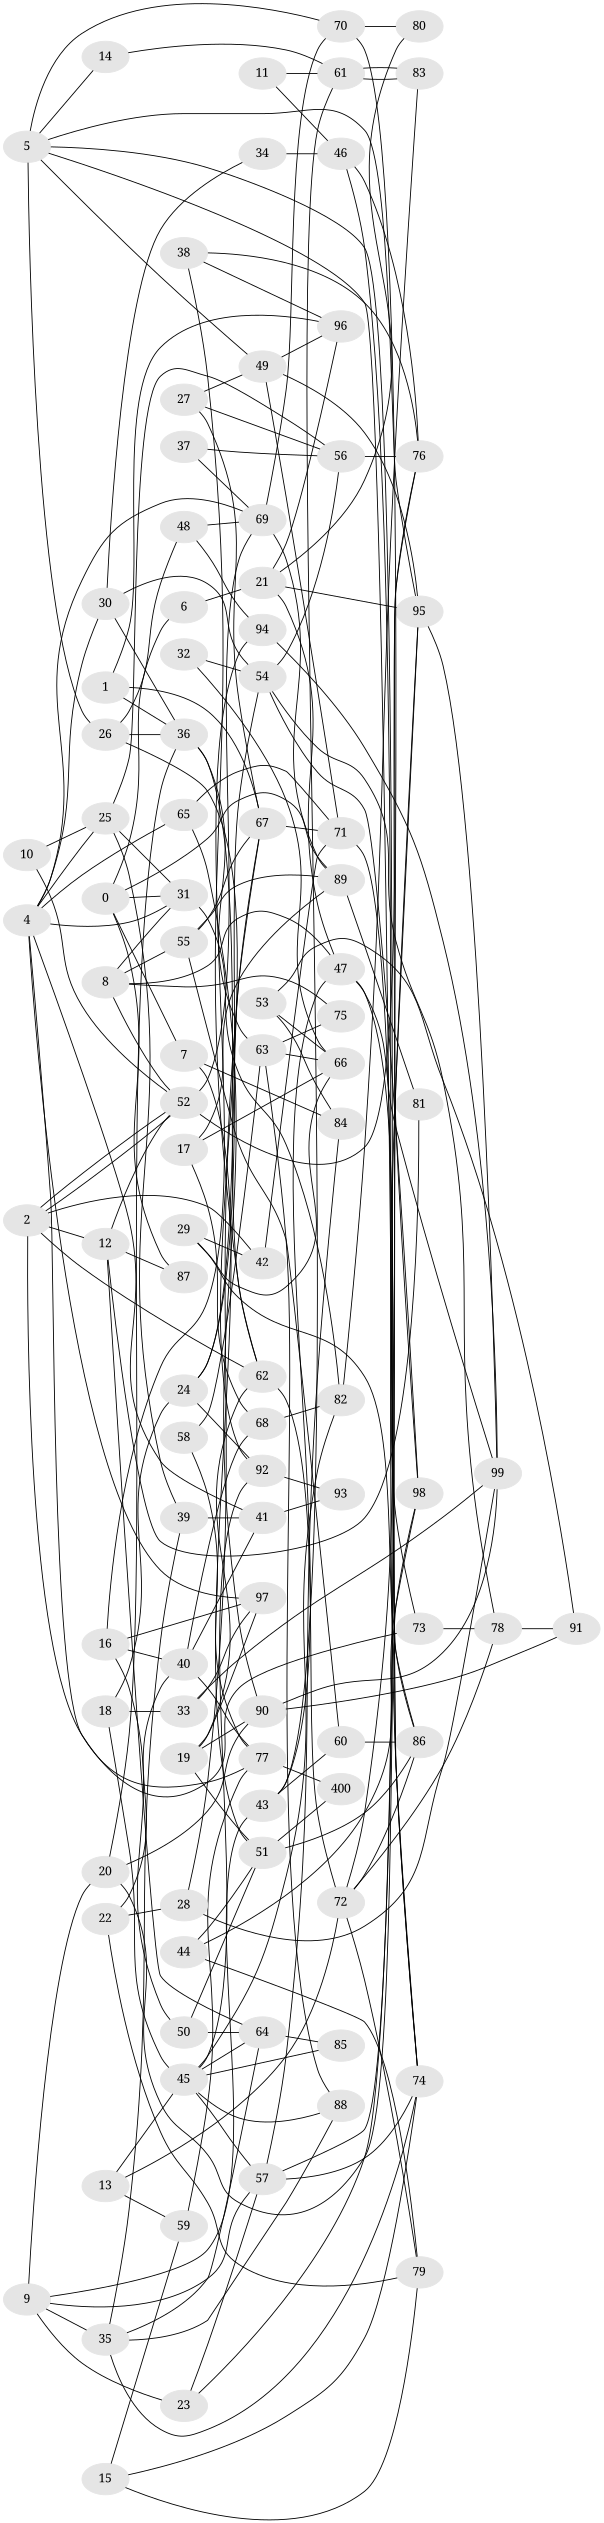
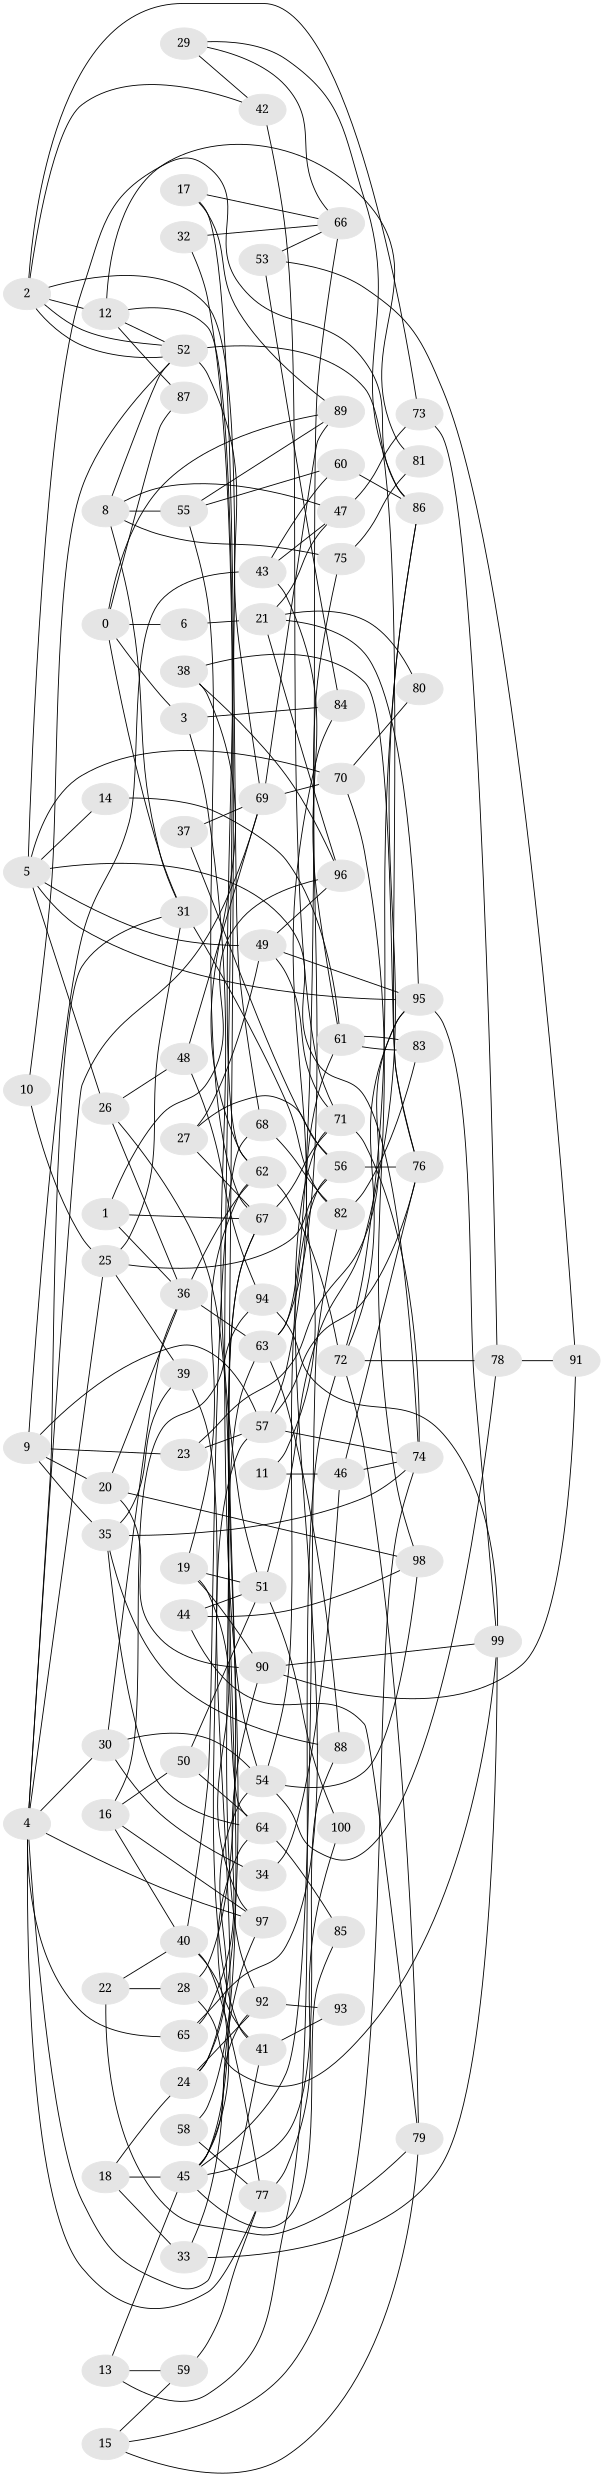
(369, 958) -> (380, 510)
(184, 1056) -> (184, 719)
(424, 1232) -> none
(341, 1789) -> (341, 1828)
